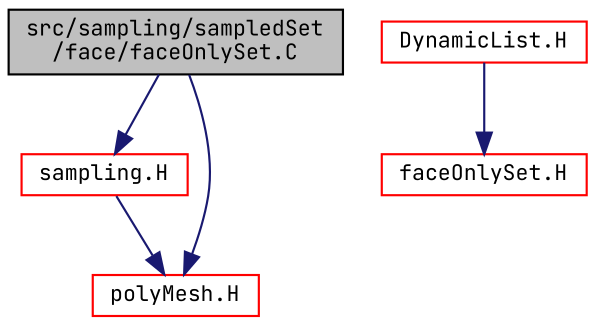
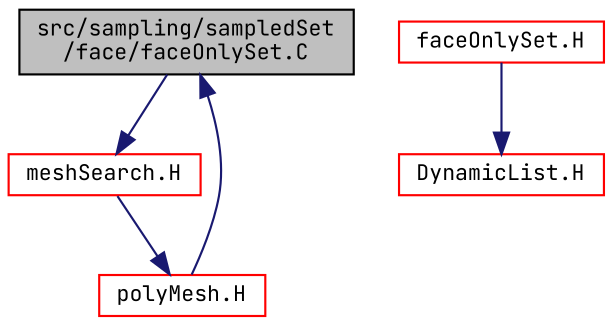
(484, 97) -> (501, 97)
(210, 164) -> (220, 187)
(105, 175) -> (105, 175)
